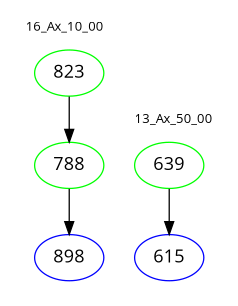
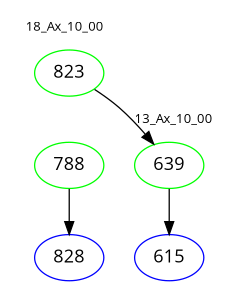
(65, 28) -> (65, 28)
(69, 113) -> (133, 120)
(174, 120) -> (174, 120)
(69, 258) -> (69, 258)
